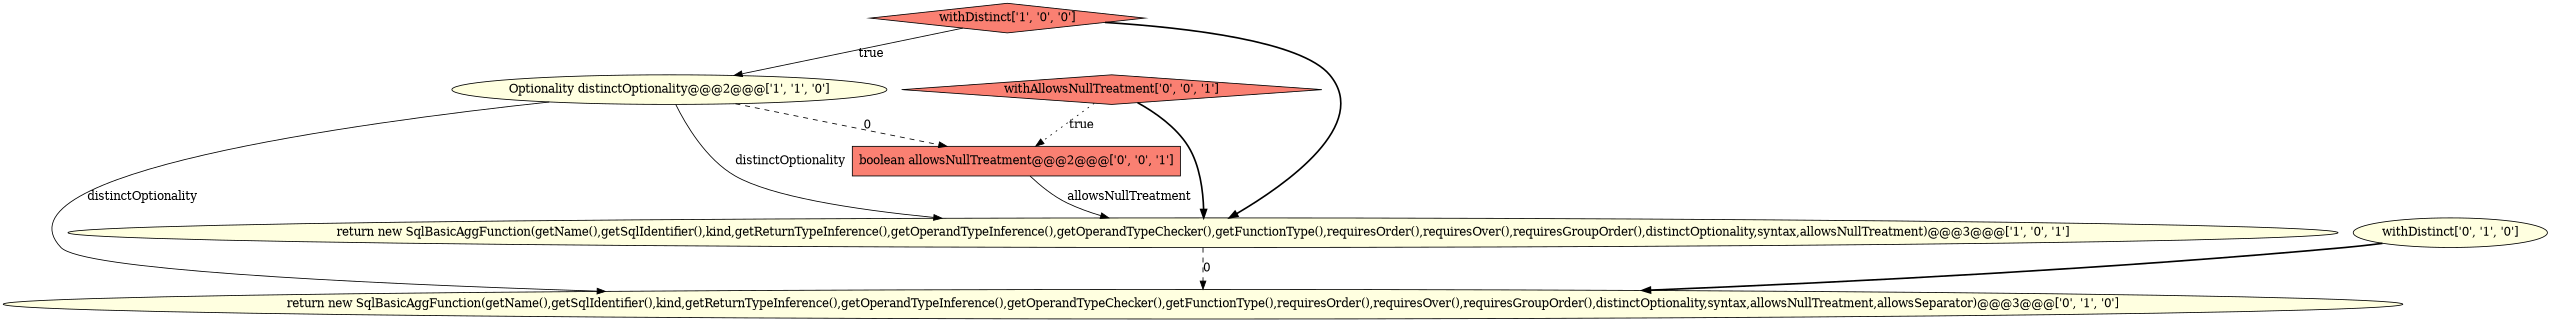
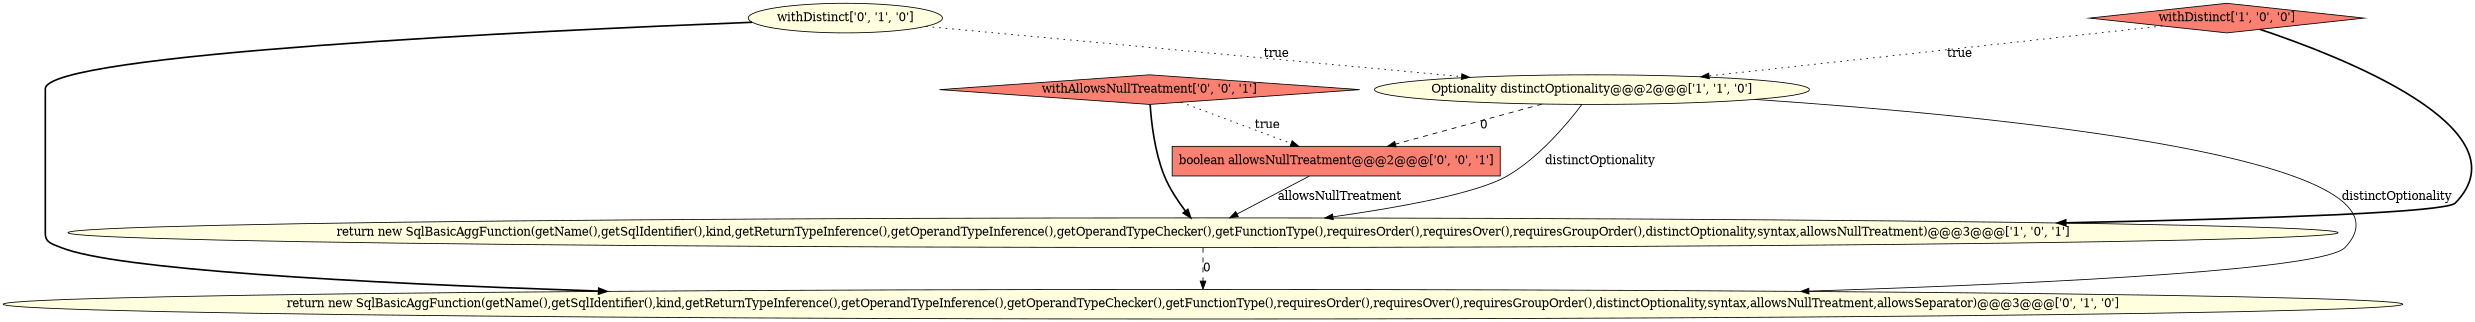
(853, 51) -> (1936, 51)
none -> (1194, 52)
